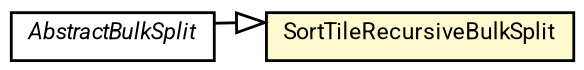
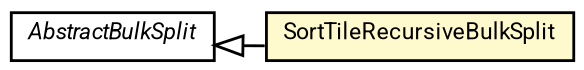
(226, 23) -> (254, 46)
